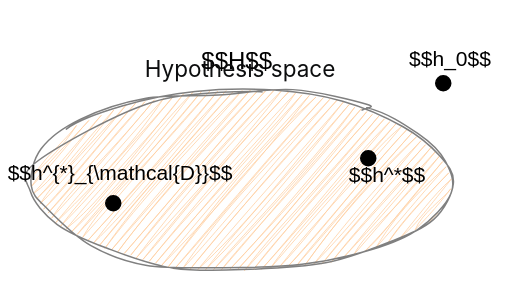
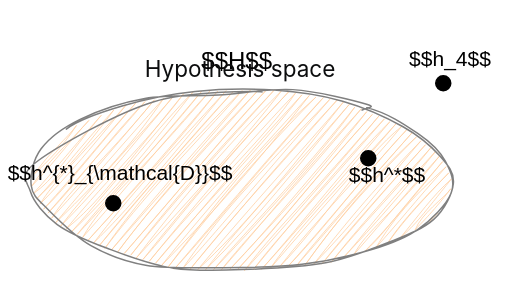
(451, 59) -> (451, 59)
